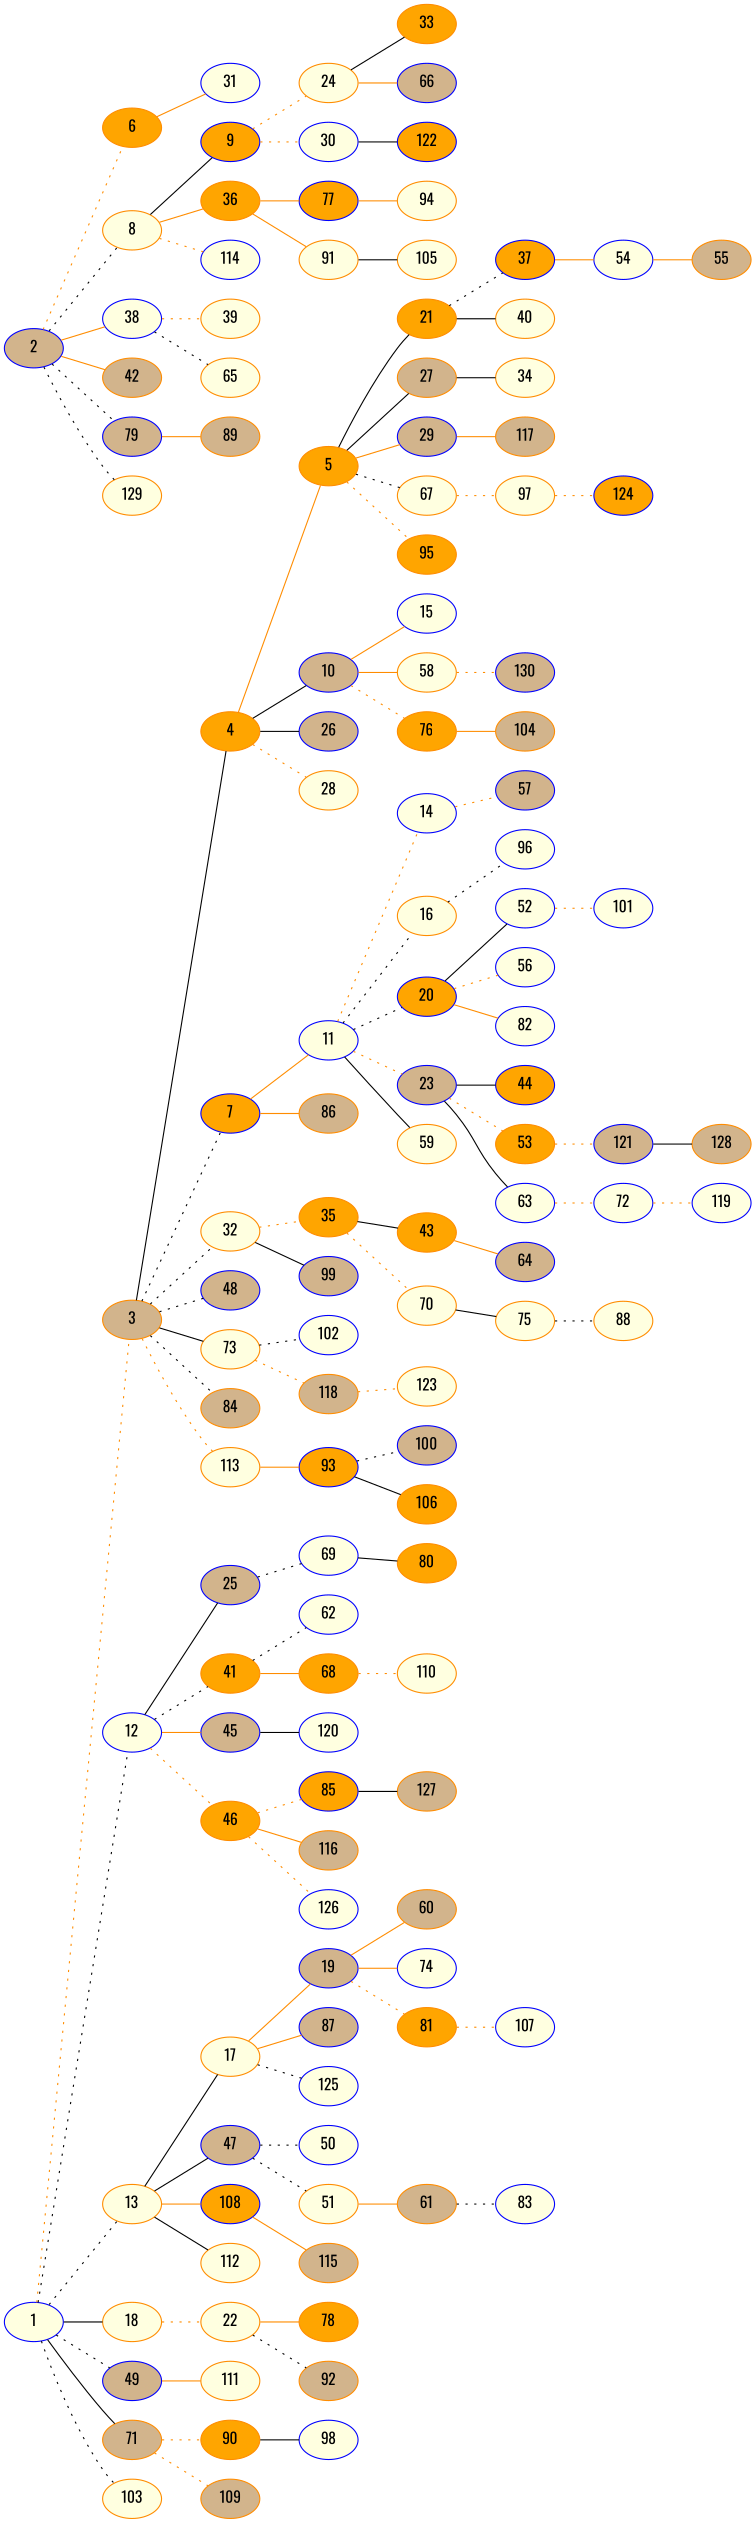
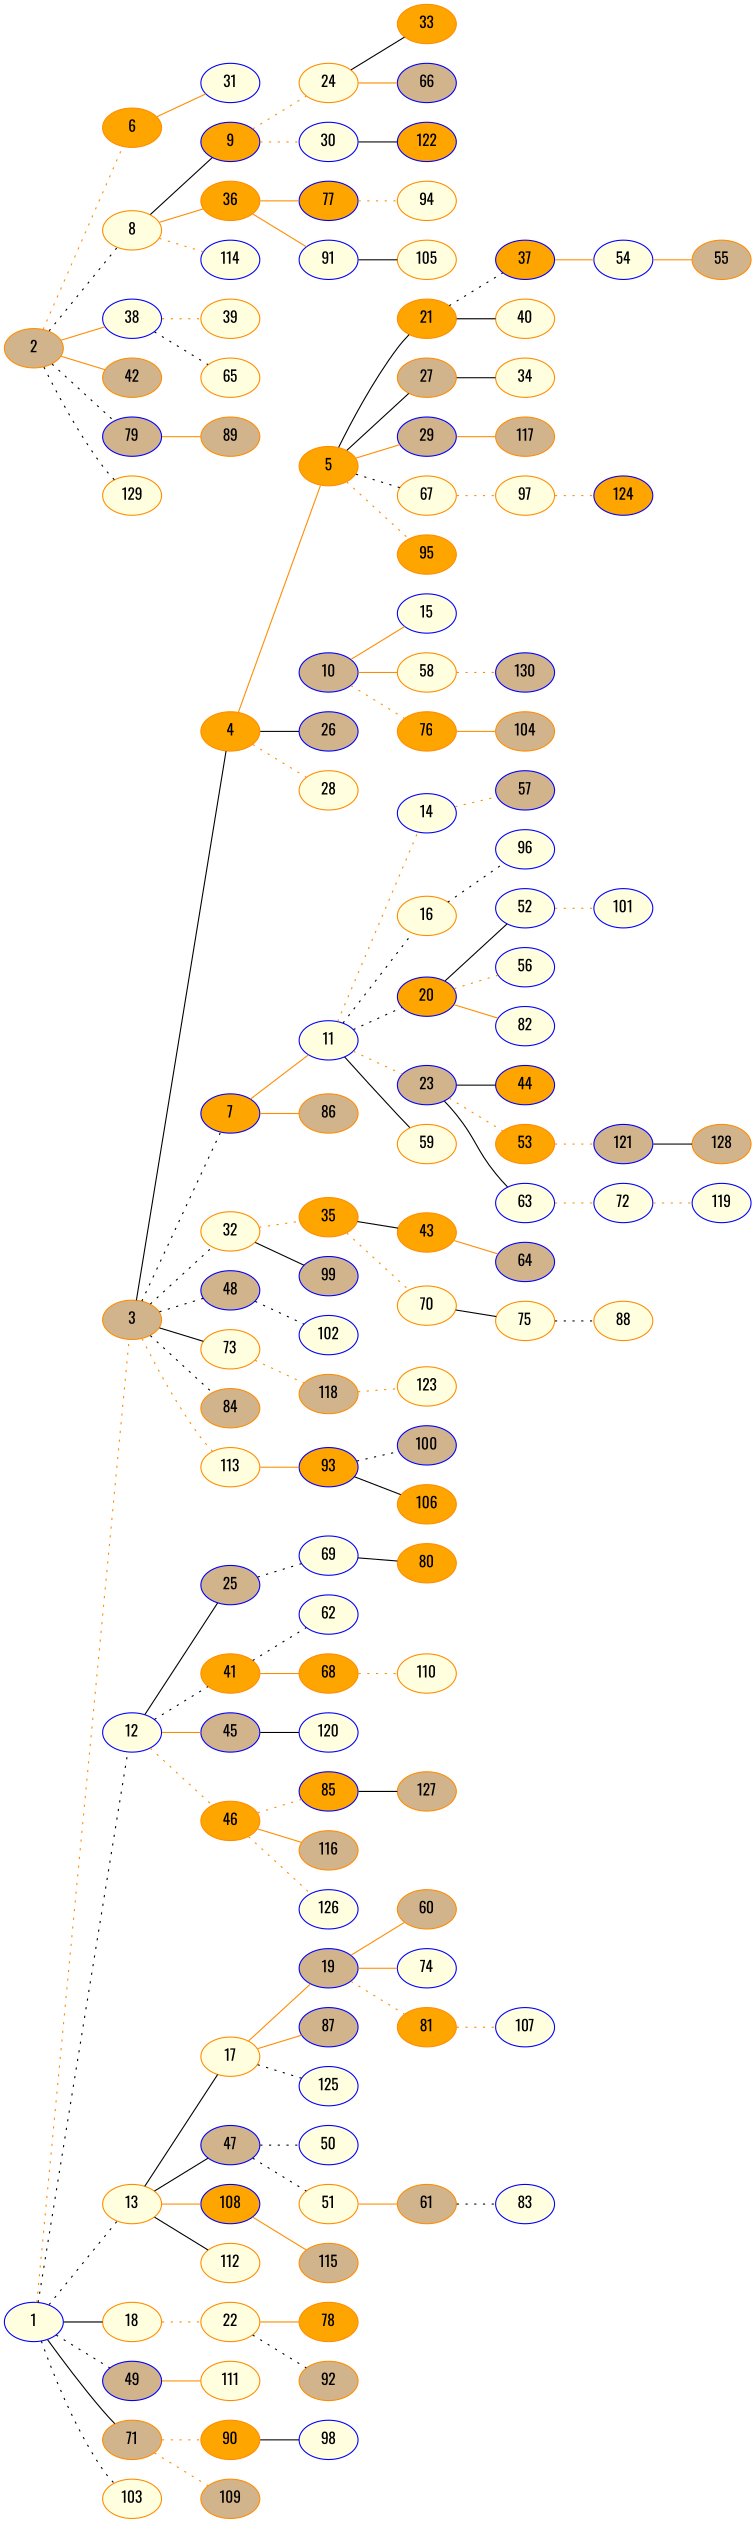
(378, 201) -> (378, 201)
(329, 260) -> (329, 260)
(34, 348) -> (34, 348)
(279, 702) -> none
(279, 1342) -> (280, 1313)
